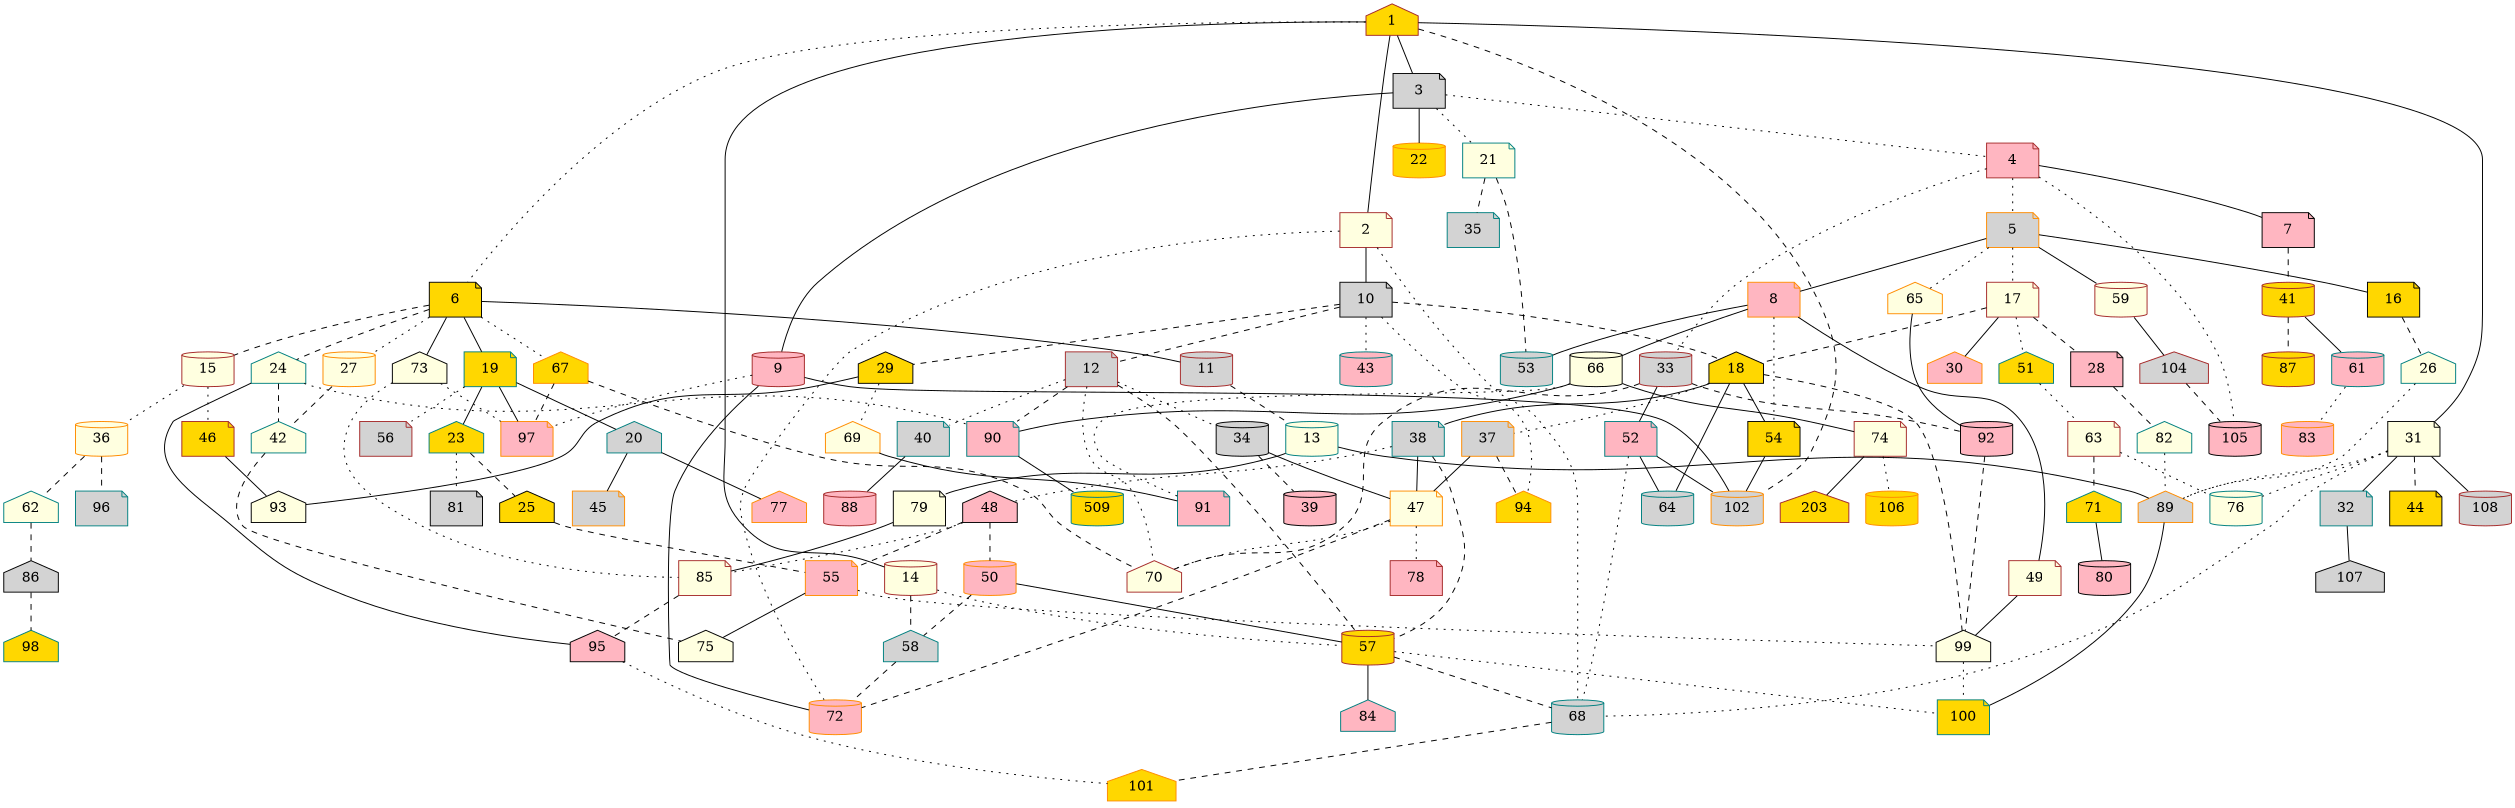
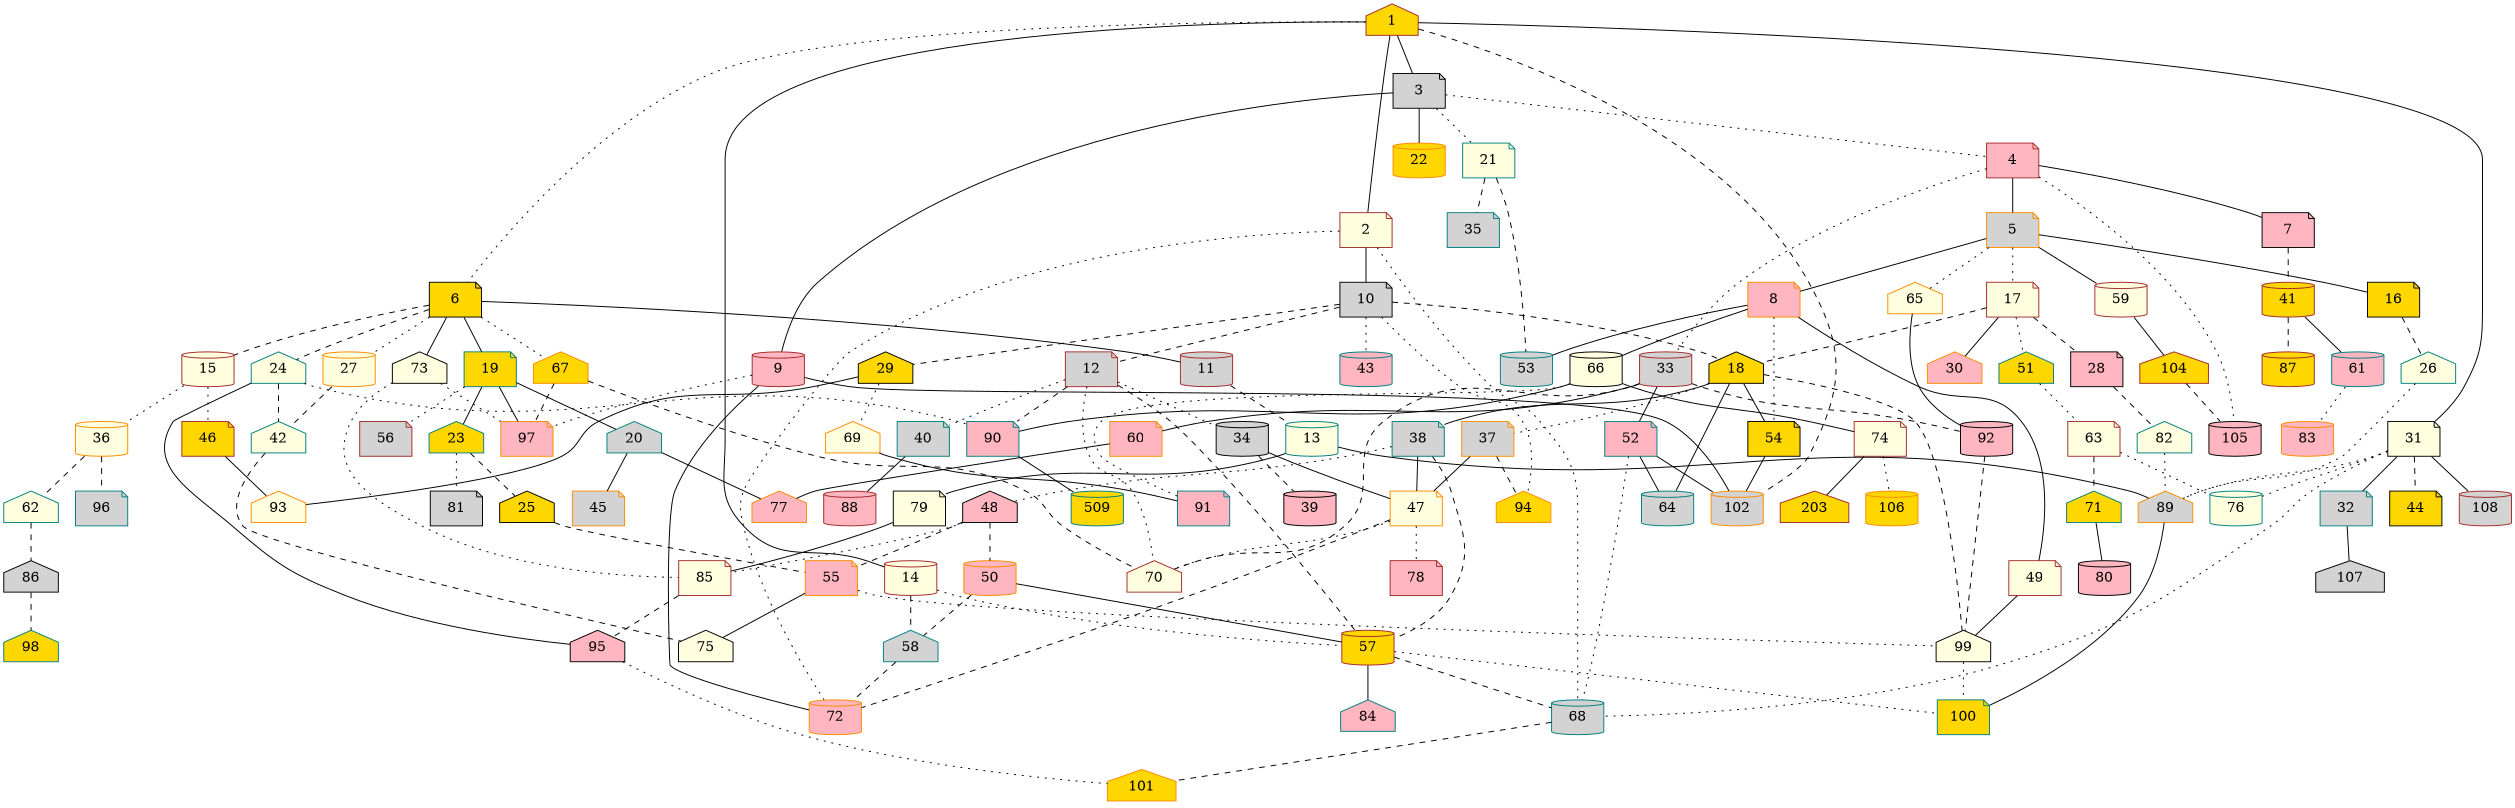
(2013, 195) -> (2013, 195)
(2174, 369) -> (2174, 369)
none -> (1136, 439)
(279, 508) -> (279, 508)
